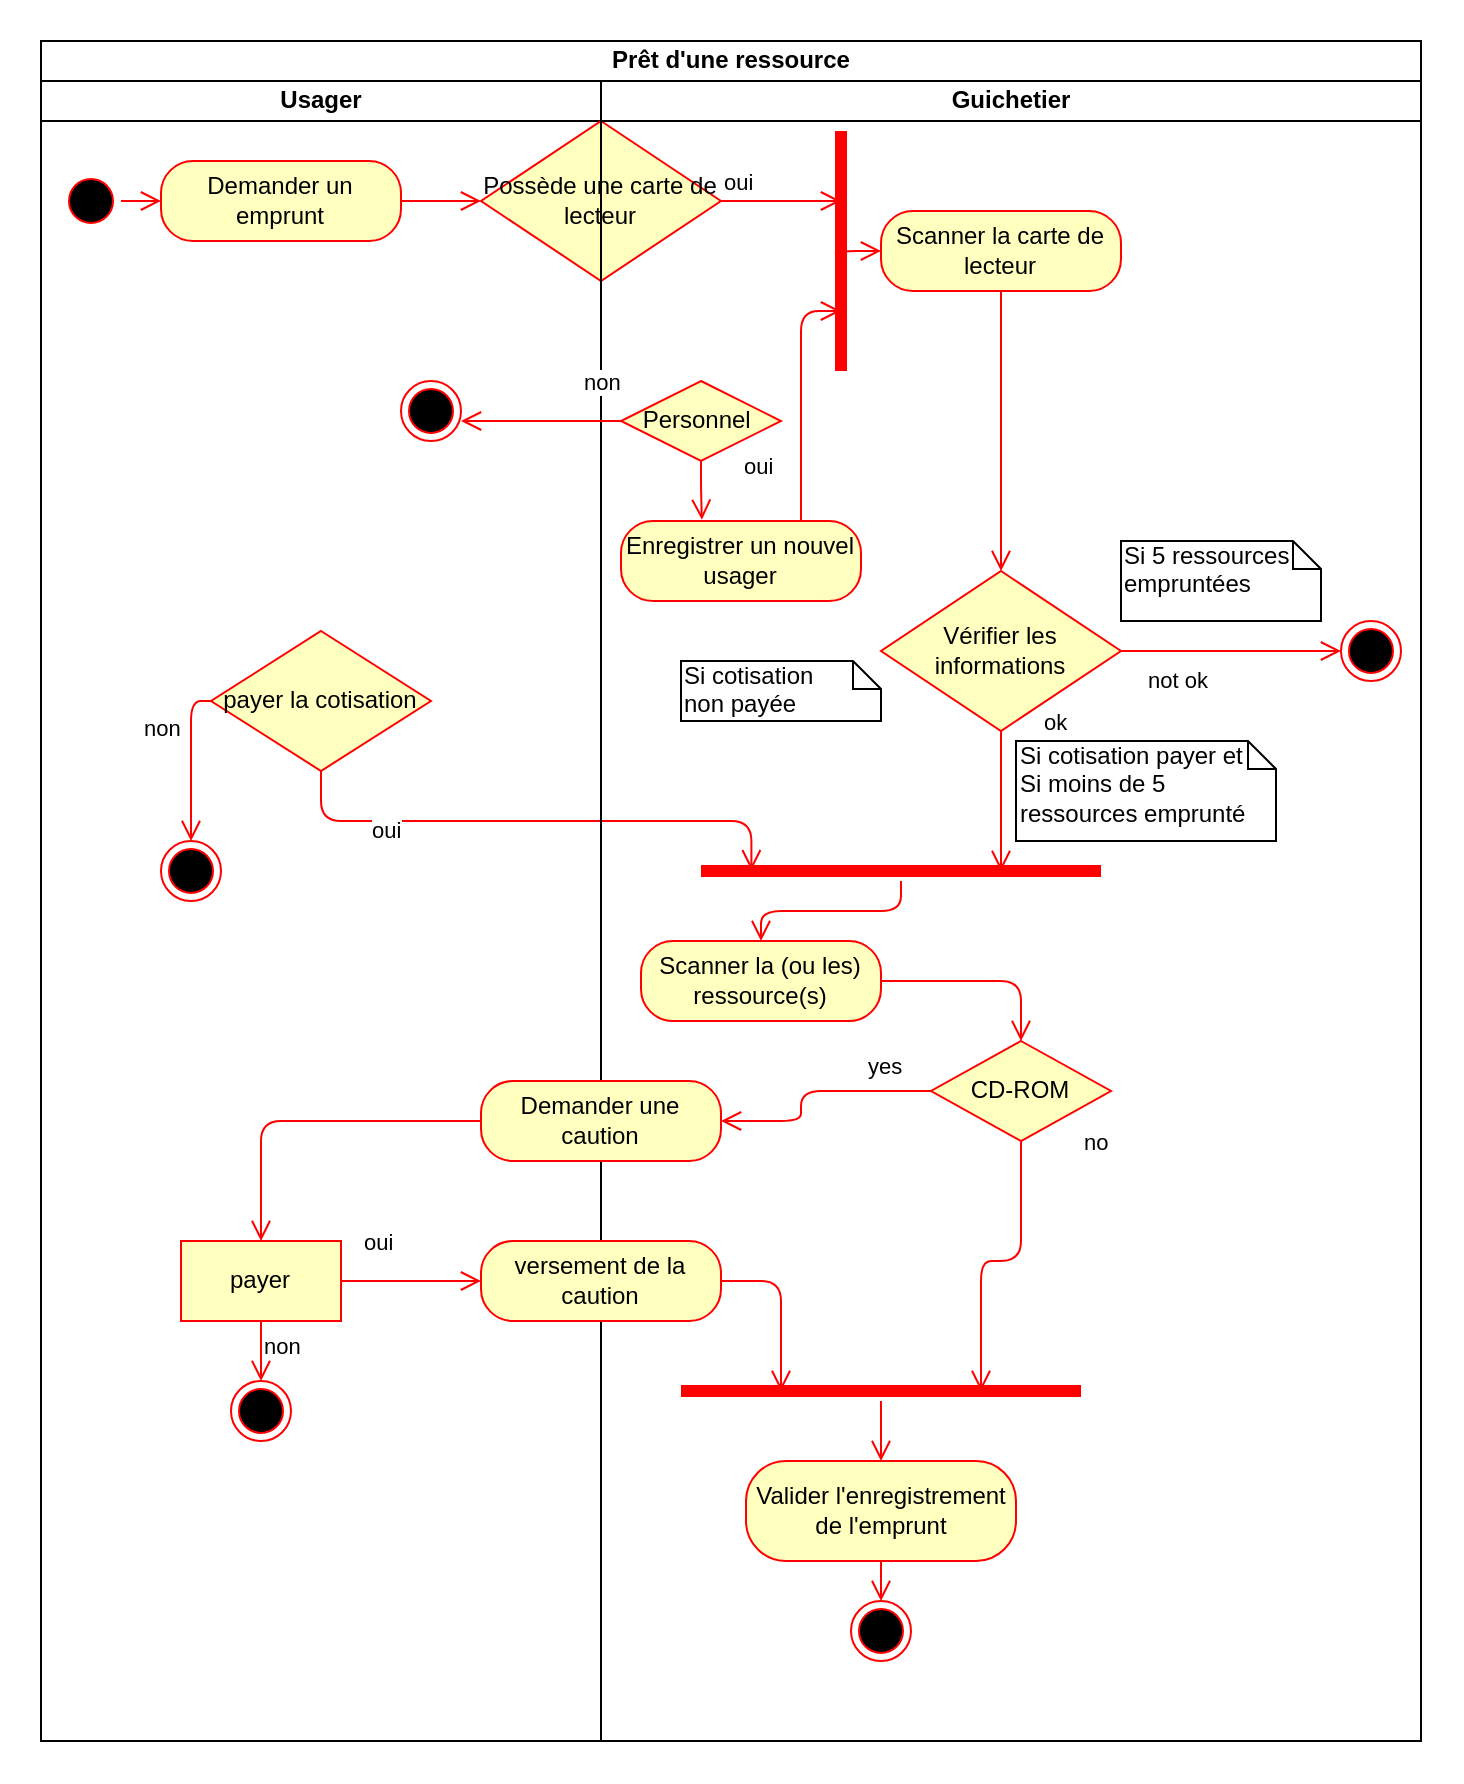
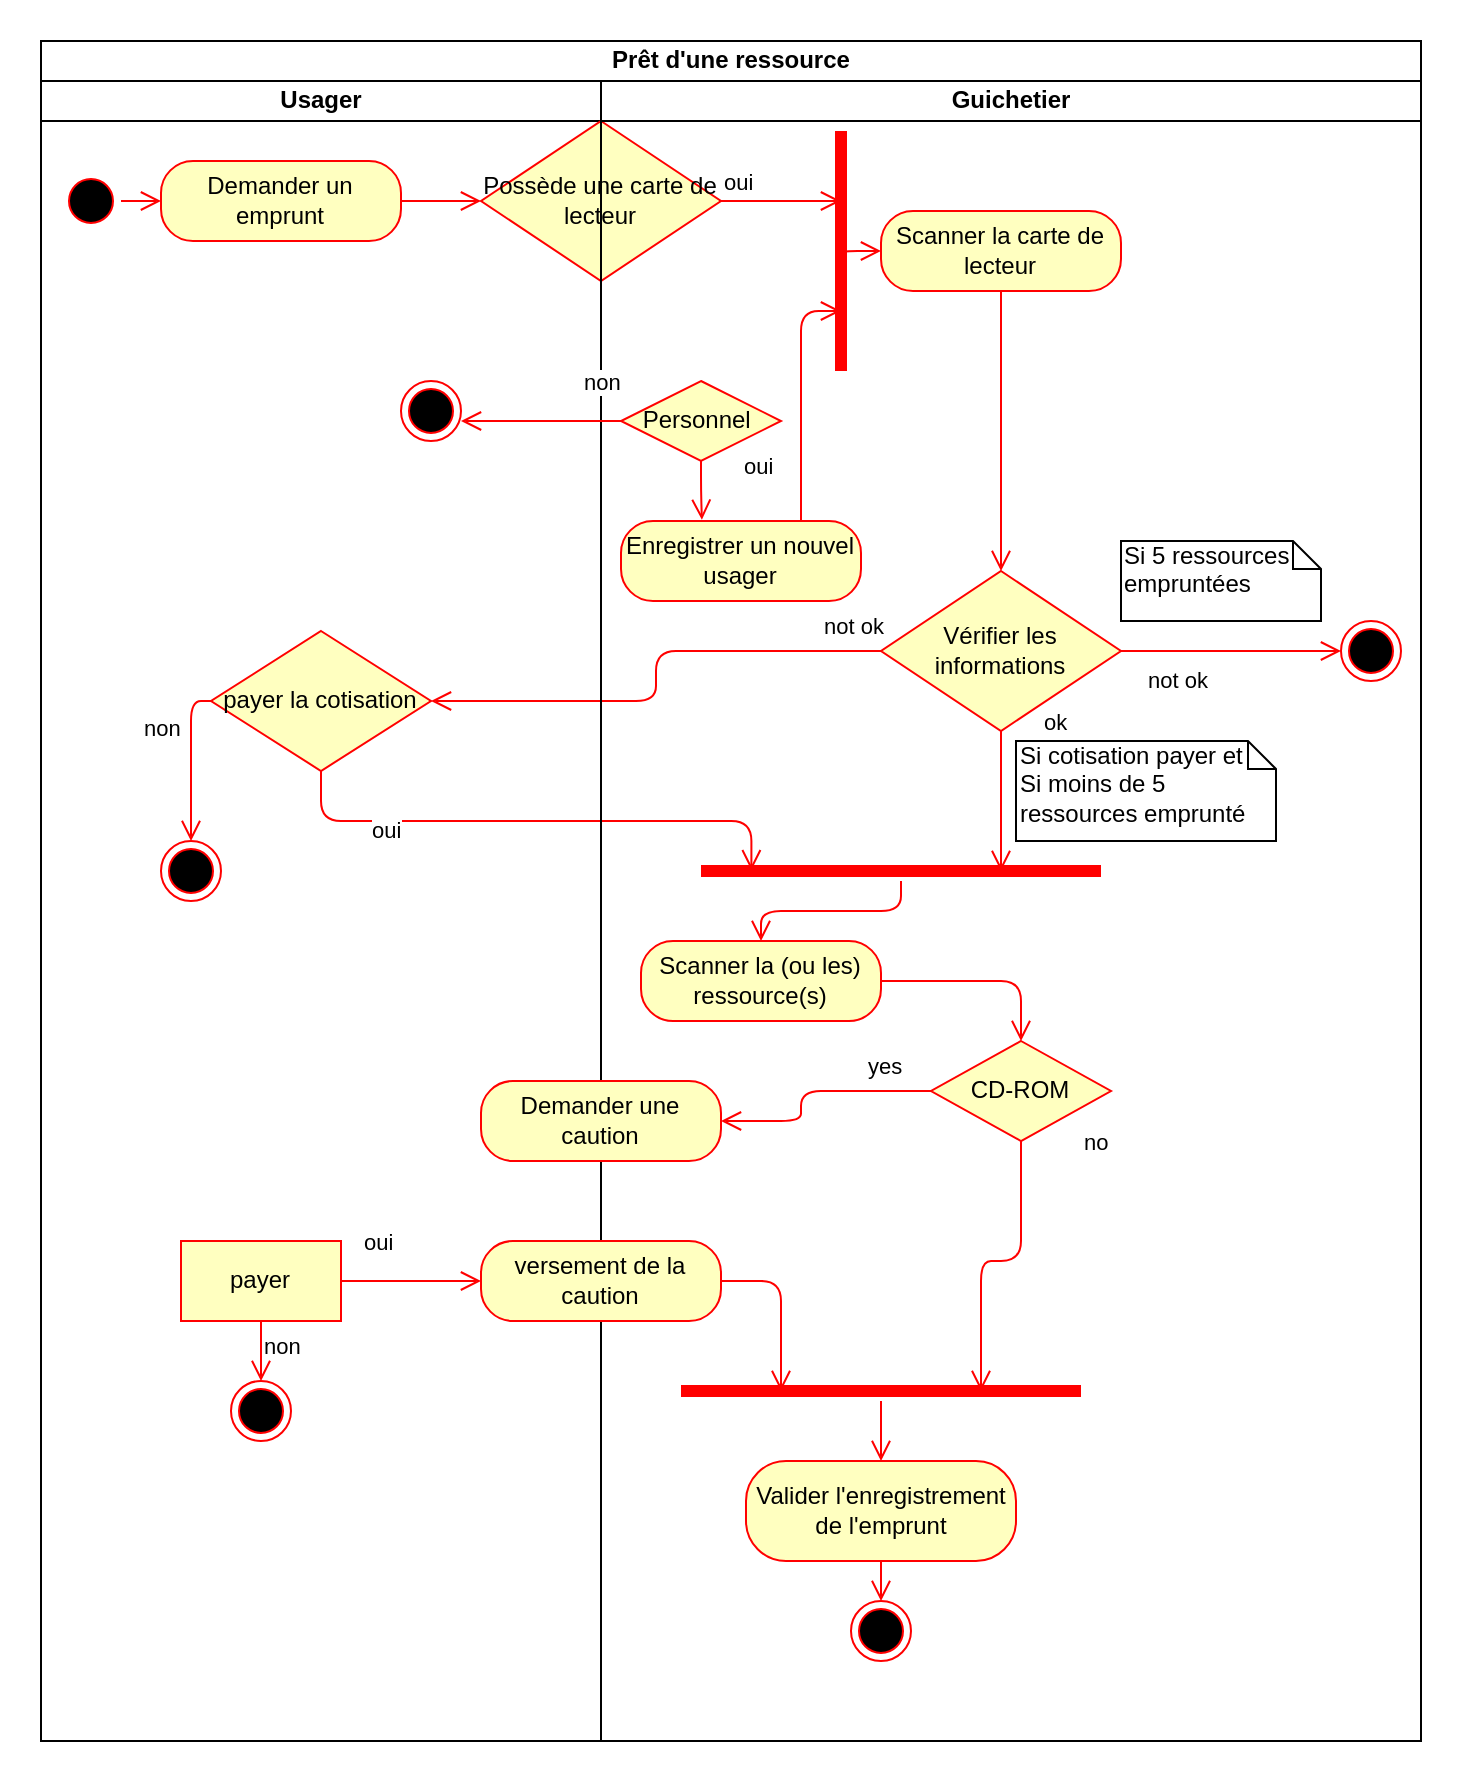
none -> (731, 651)
(781, 691) -> none
(321, 1121) -> none
